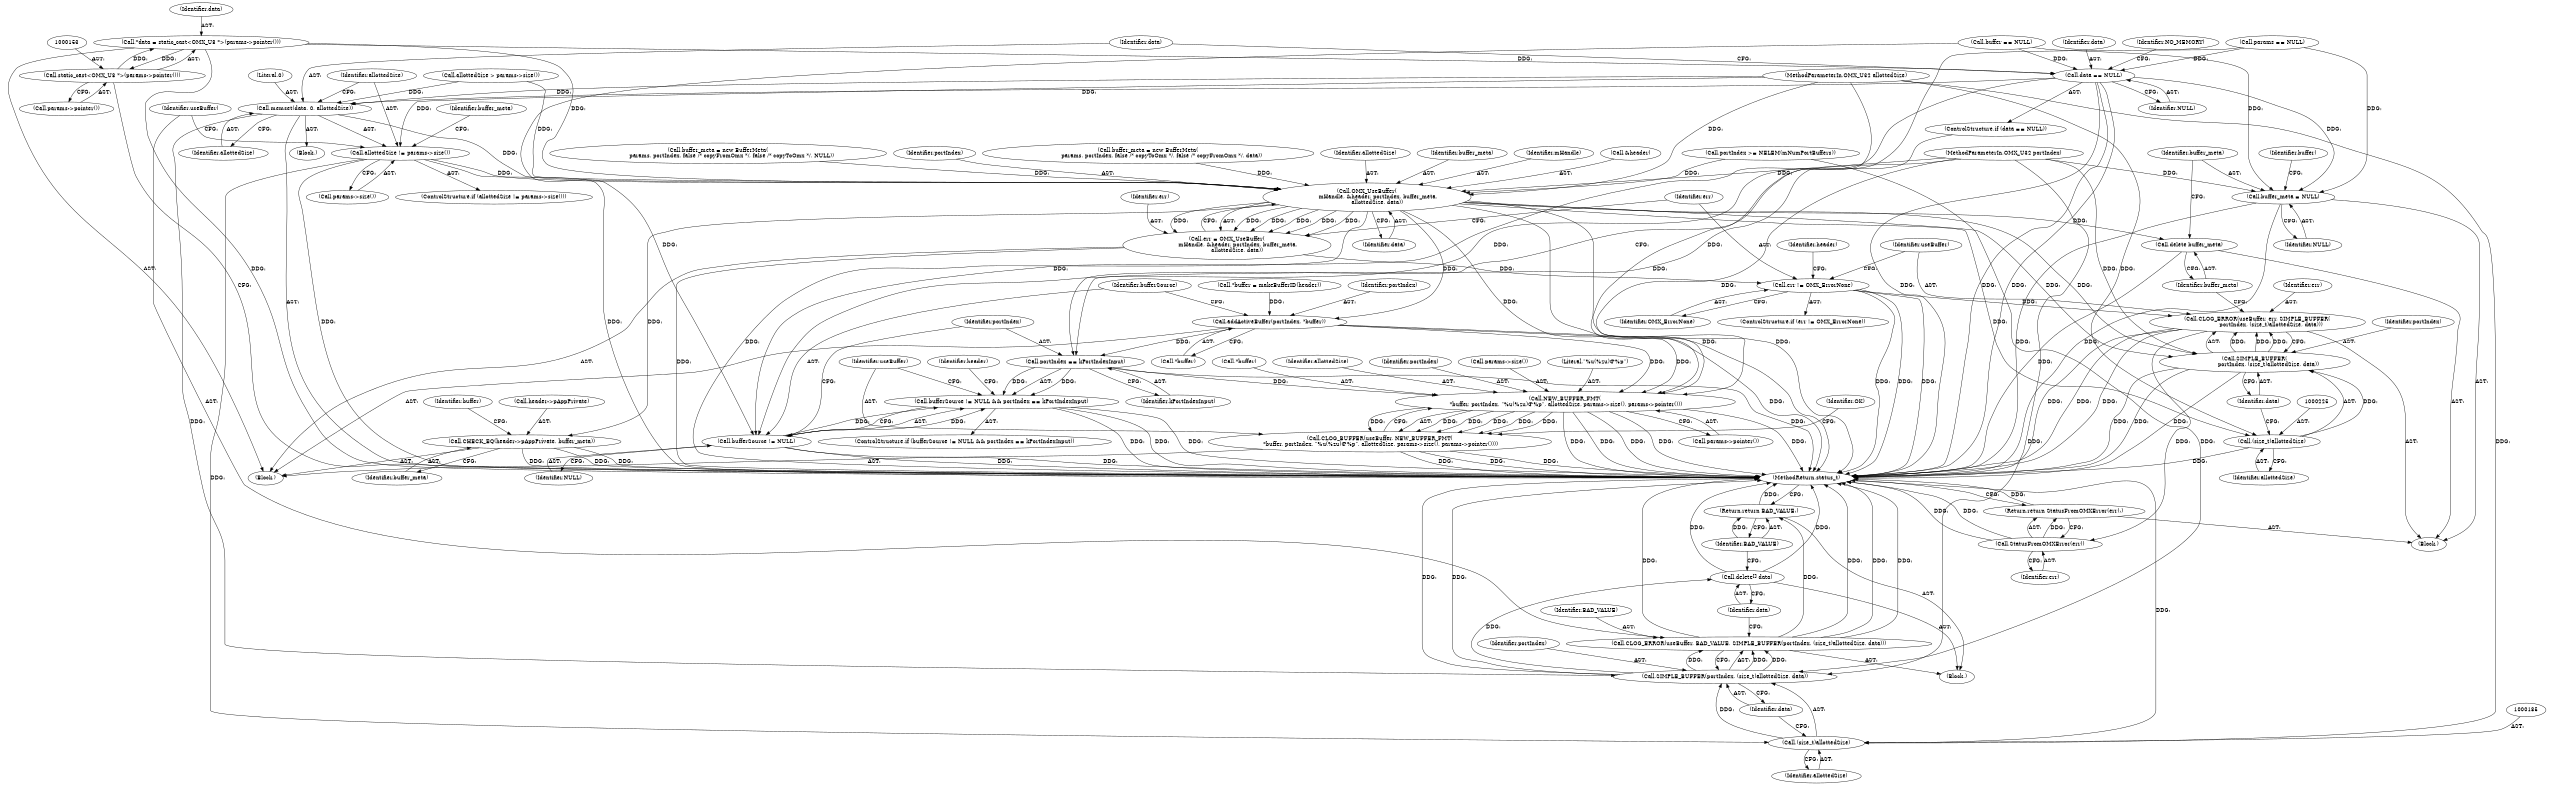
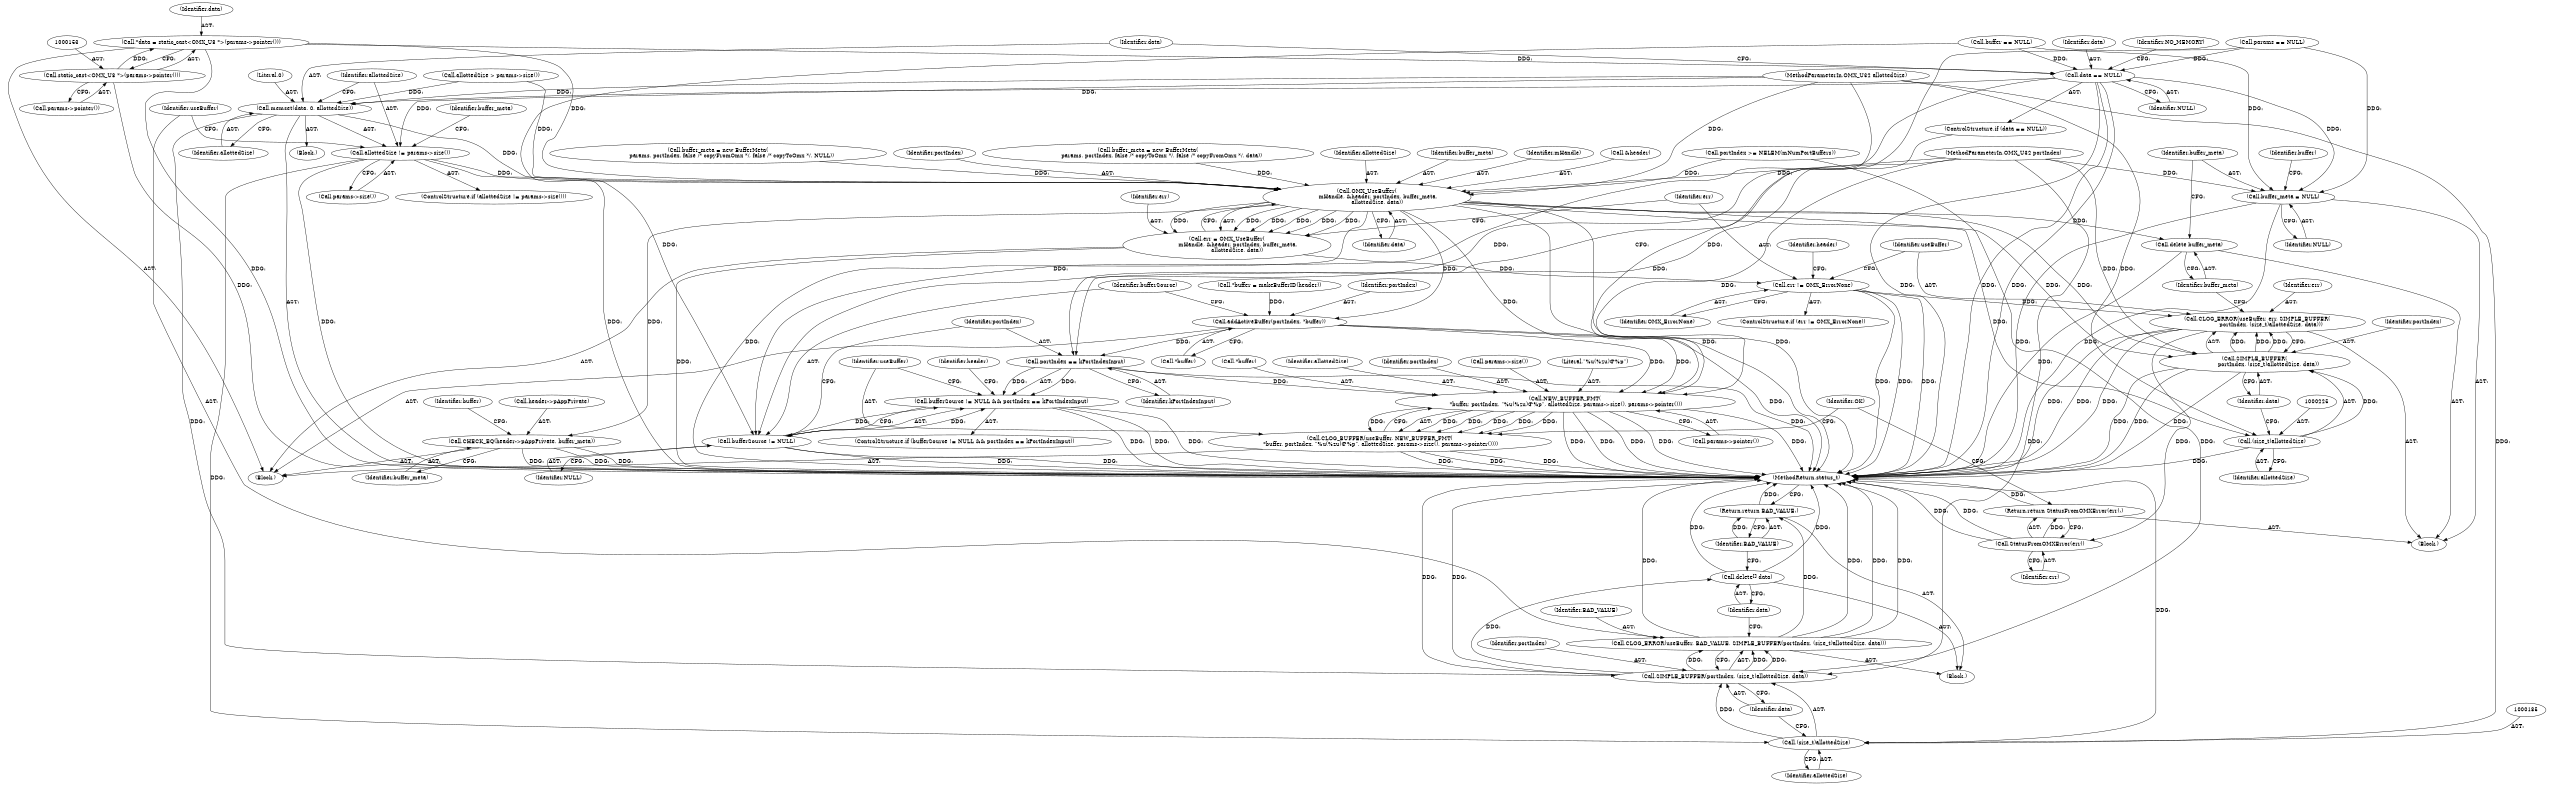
(170, 59) -> (170, 59)
(246, 286) -> (246, 286)
(1942, 488) -> (1953, 455)
